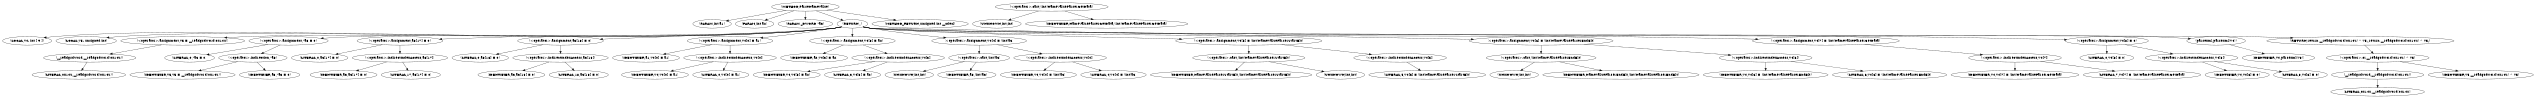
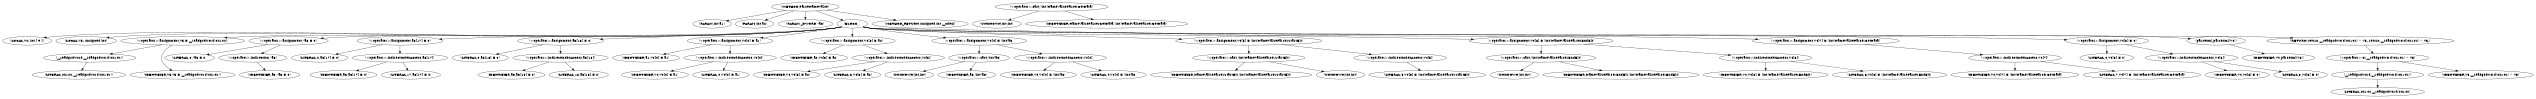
(852, 24) -> (852, 24)
(219, 66) -> (161, 57)
